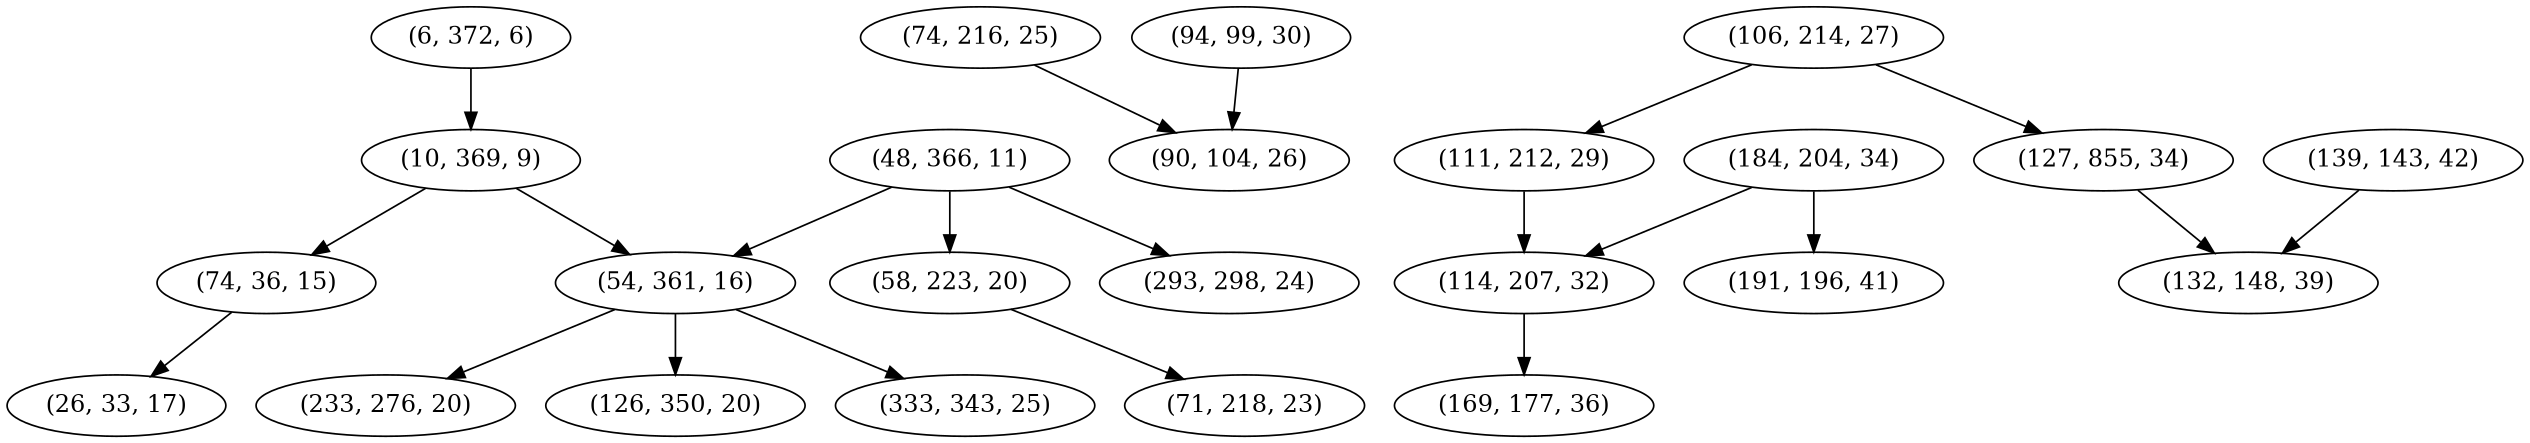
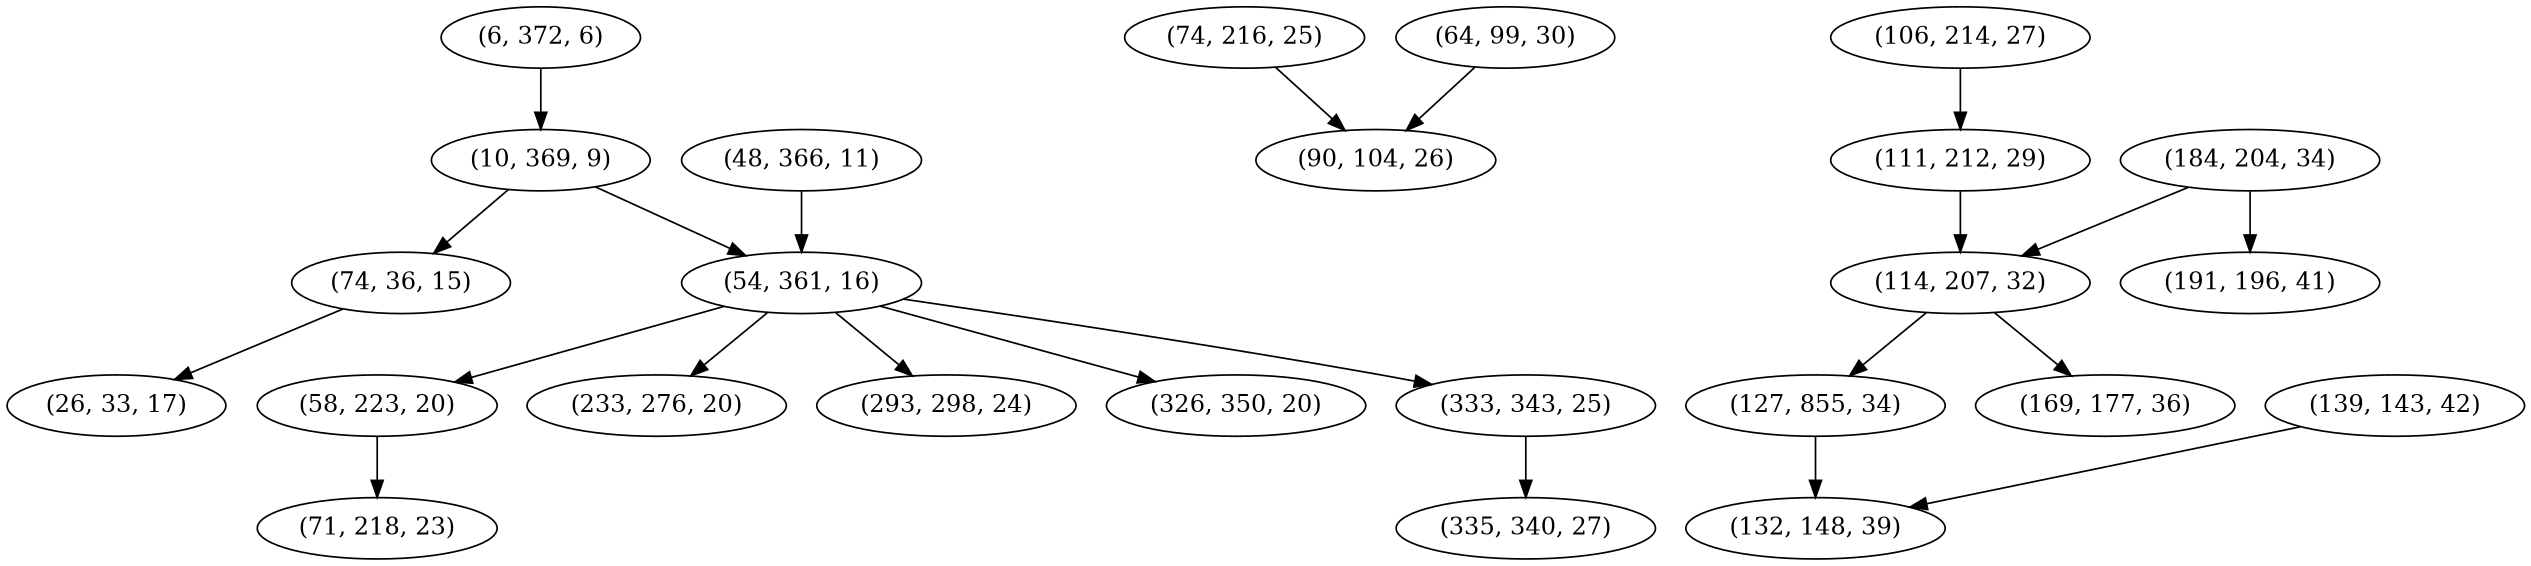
(1241, 37) -> (1505, 37)
(1951, 96) -> (1895, 339)
(950, 213) -> (598, 342)
(1081, 218) -> (867, 339)
(675, 406) -> (1236, 406)
none -> (1526, 528)
